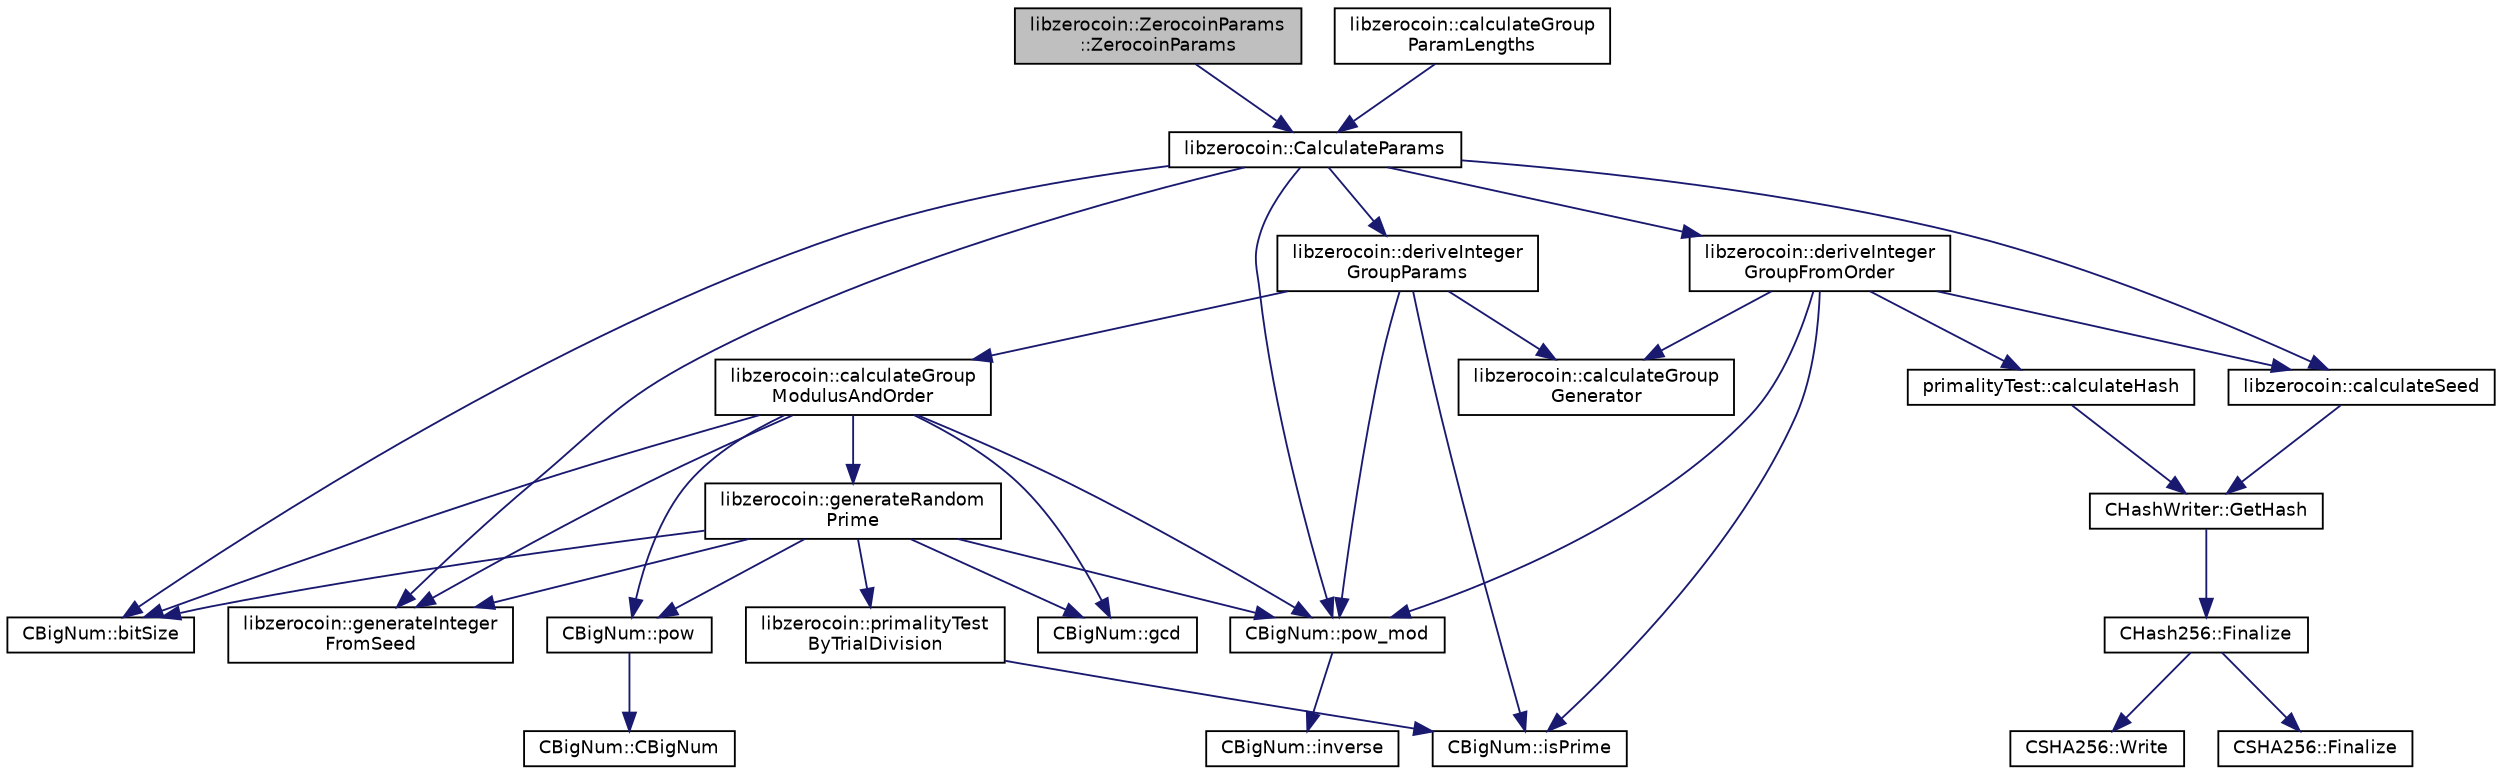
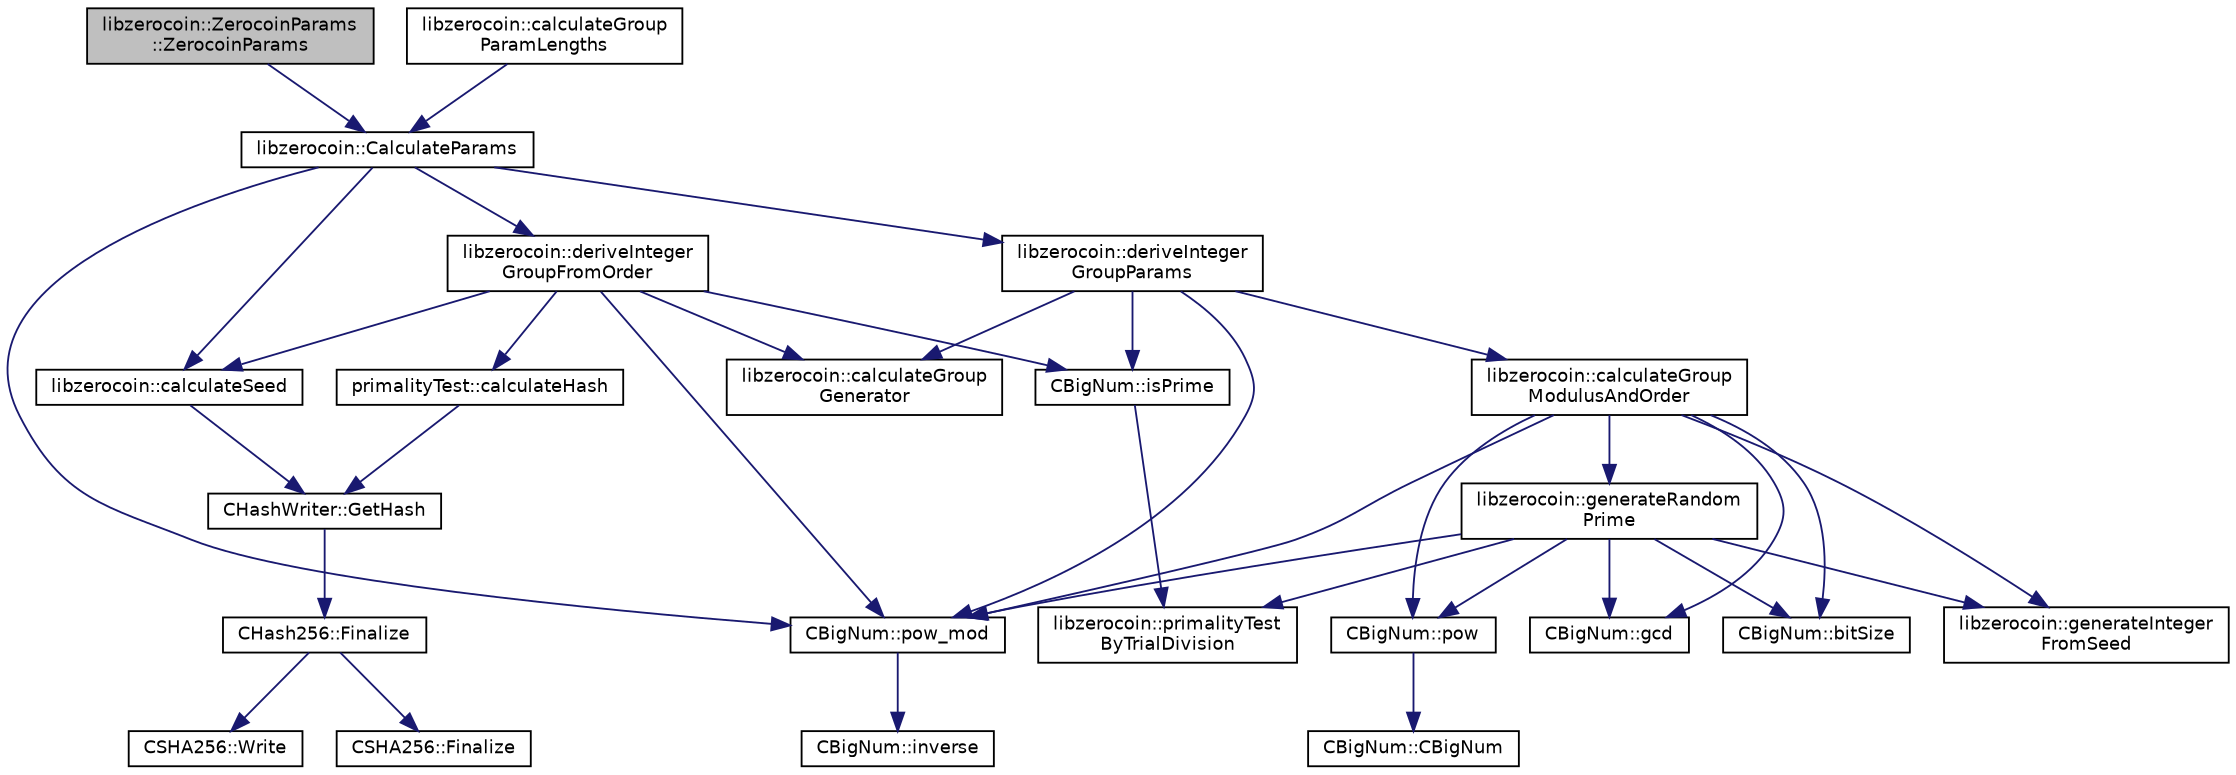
(792, 314) -> none
(628, 323) -> none
(1209, 695) -> (1148, 497)
